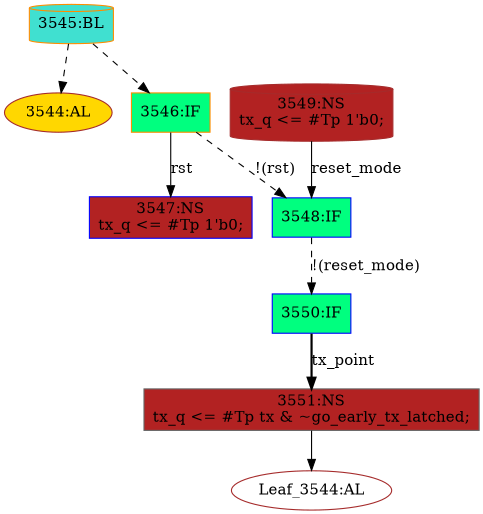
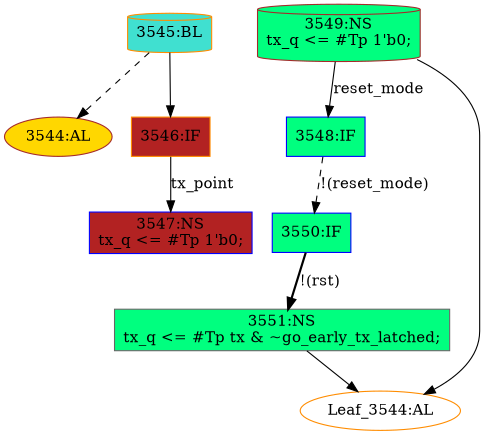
(117, 65) -> (170, 79)
(171, 113) -> (171, 137)
(312, 113) -> (339, 33)
(236, 162) -> none
(182, 169) -> (202, 184)
none -> (480, 220)
(343, 361) -> (320, 281)
(312, 410) -> (282, 330)
(312, 490) -> (380, 411)
